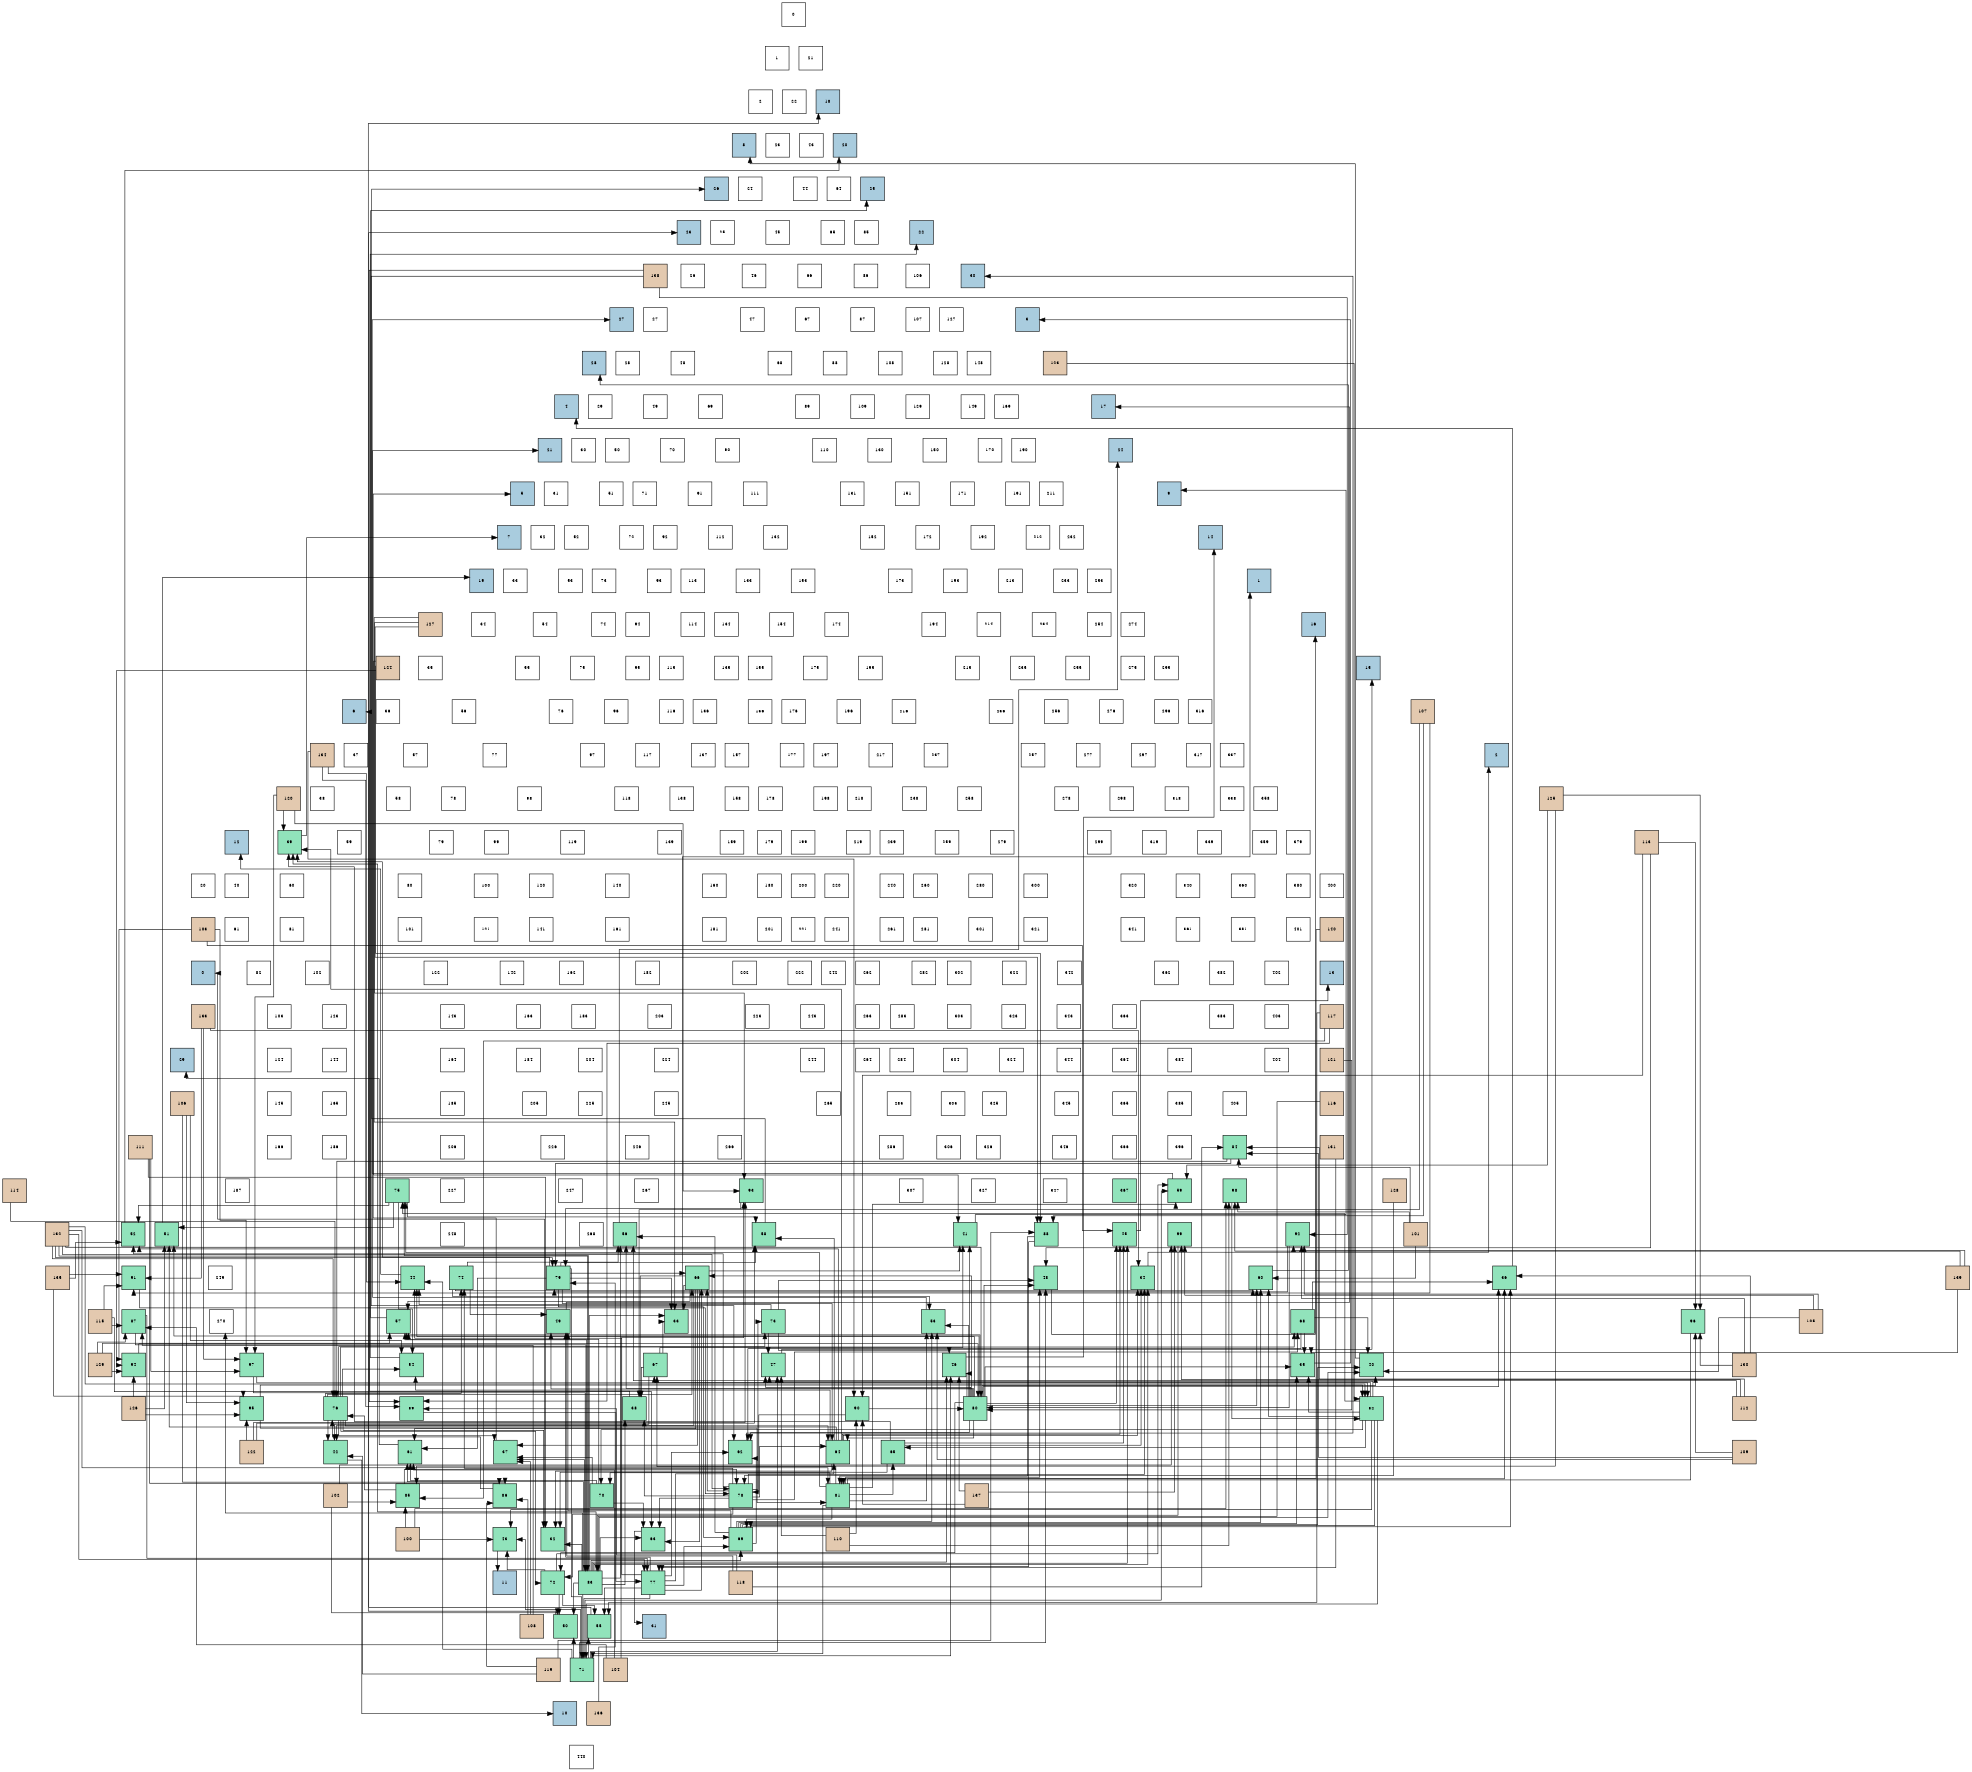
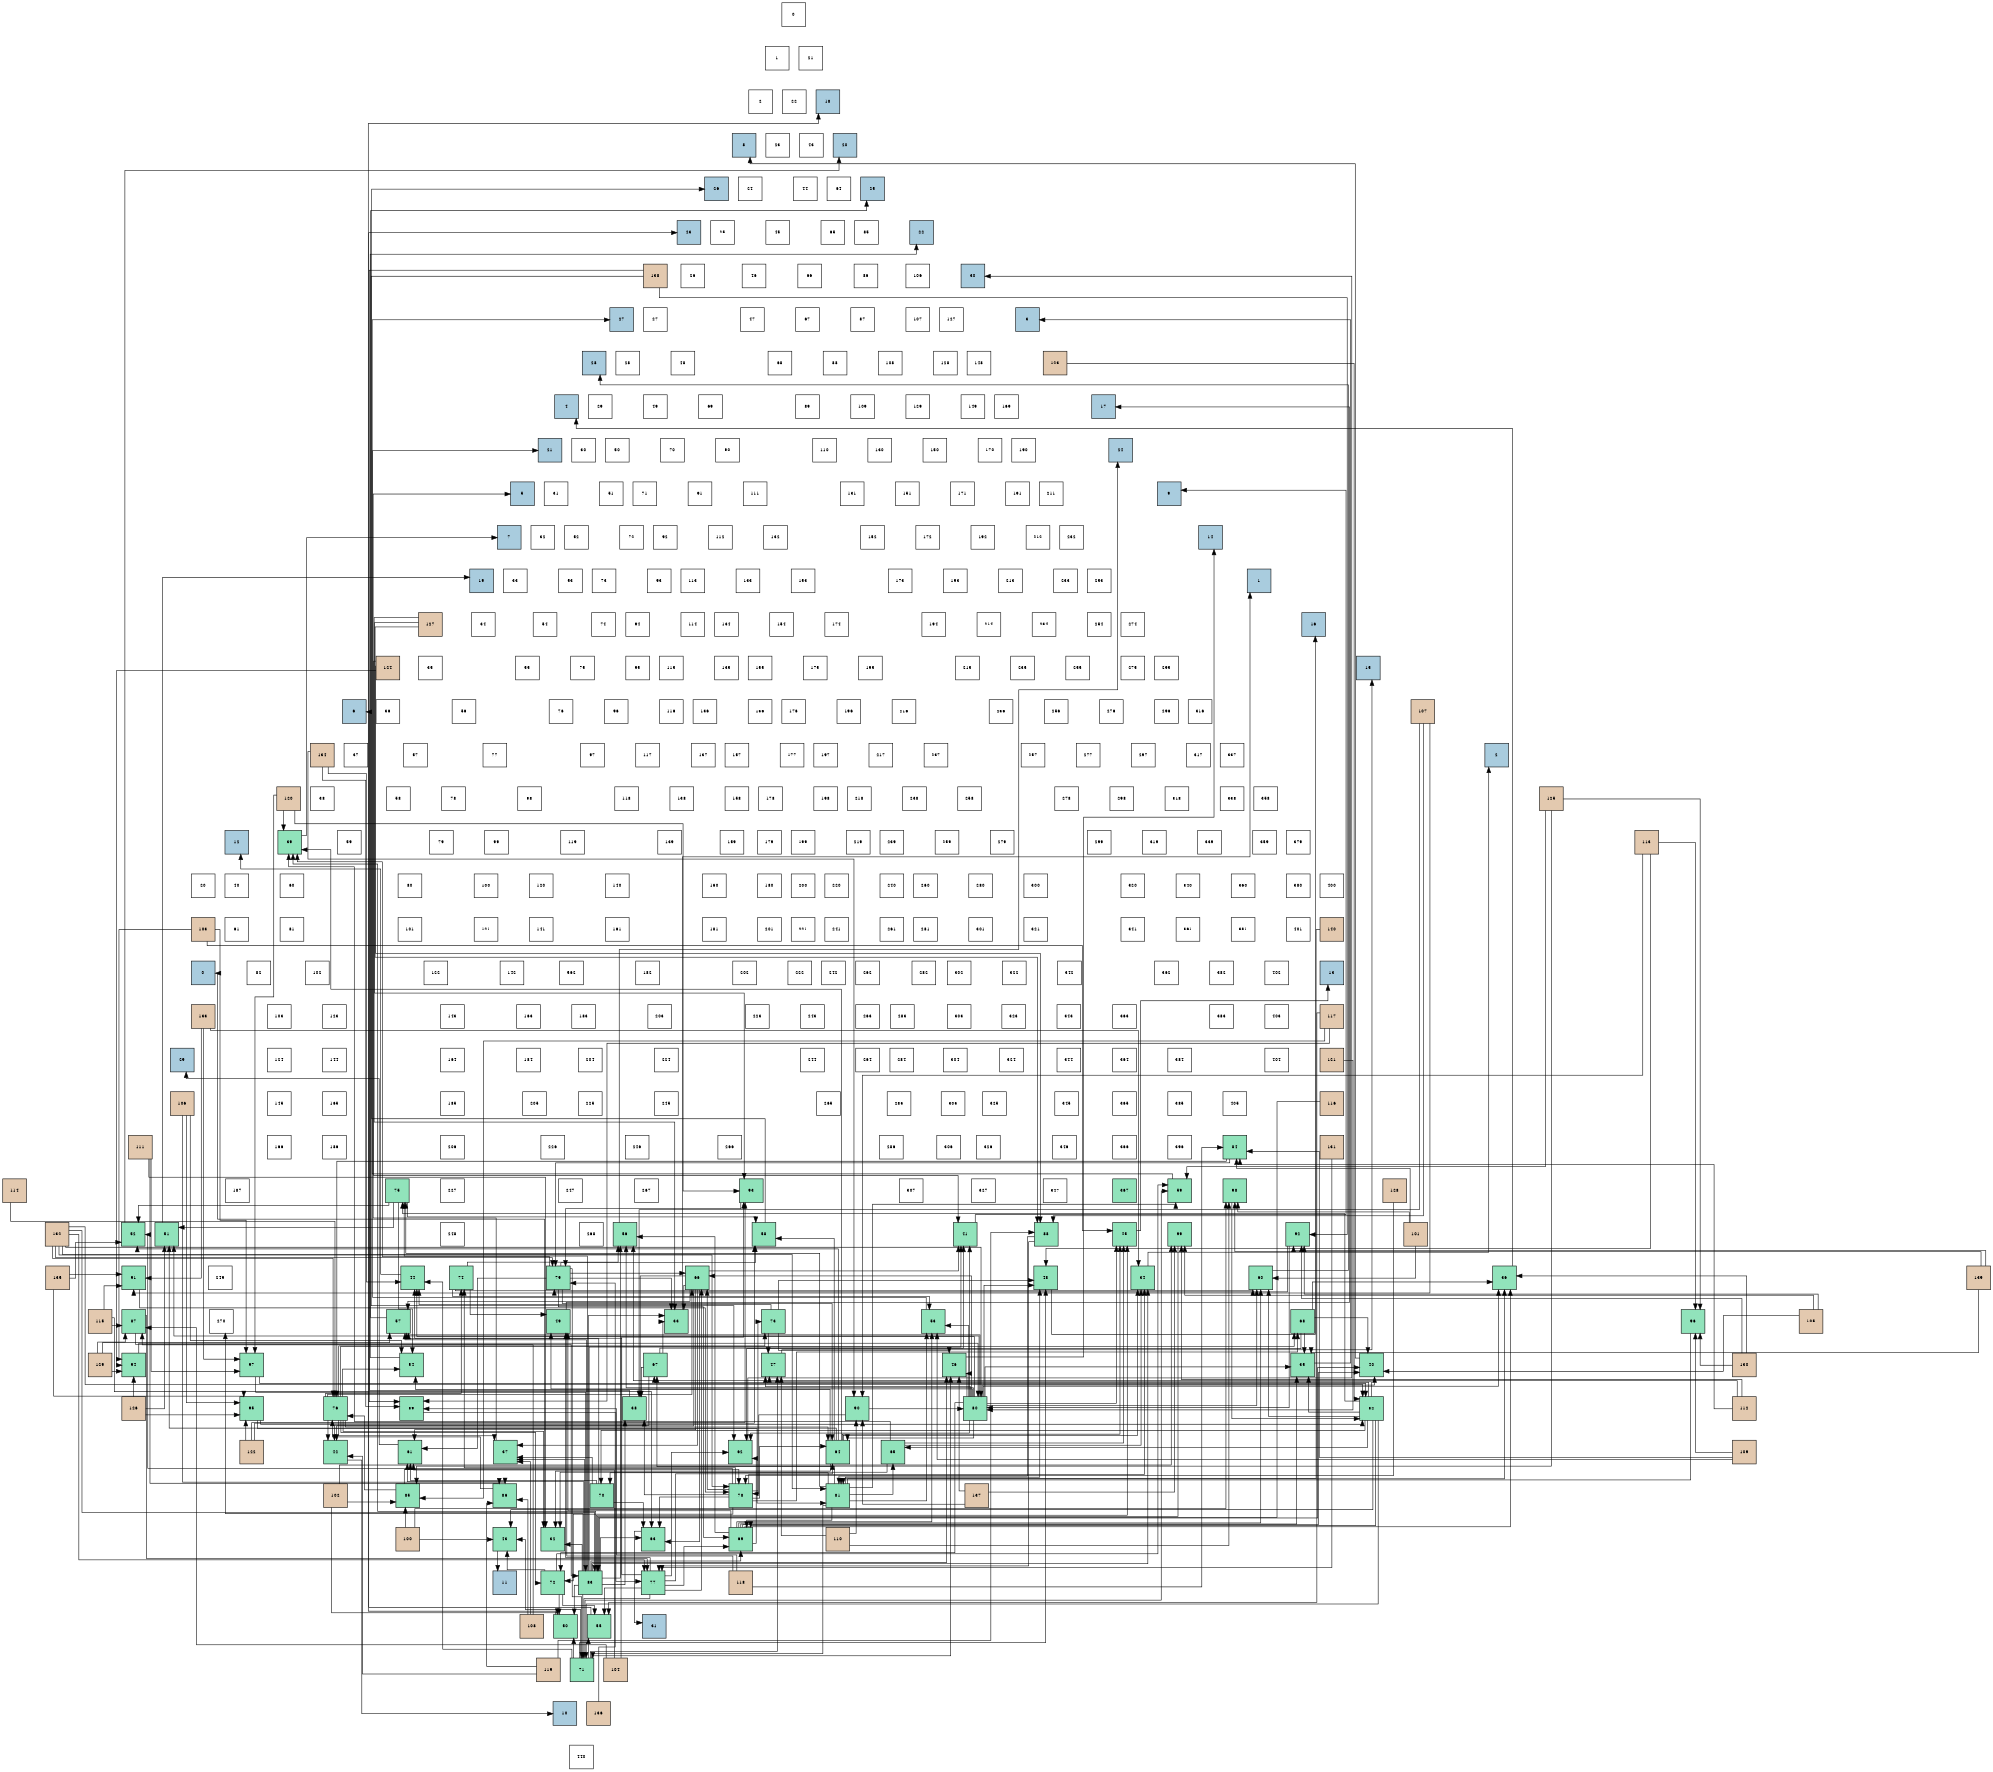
(572, 973) -> (572, 973)
none -> (711, 1347)
